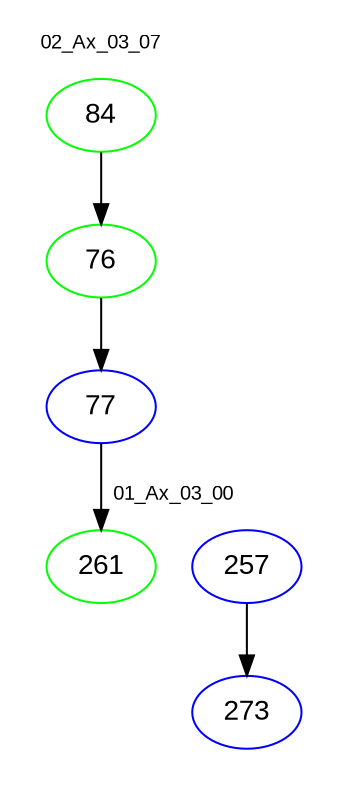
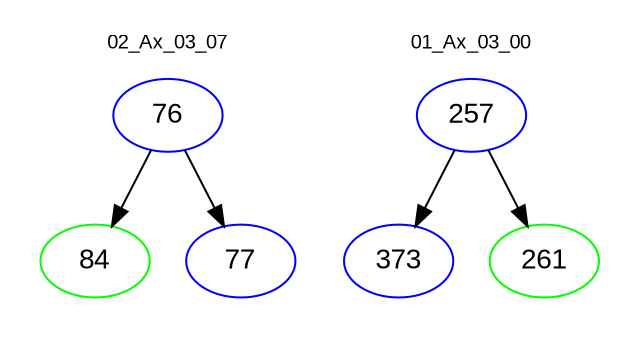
(101, 178) -> (136, 179)
(101, 261) -> (168, 115)
(101, 488) -> (503, 179)
(247, 712) -> (399, 261)
